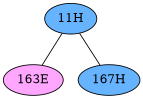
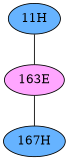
(90, 49) -> (34, 111)
